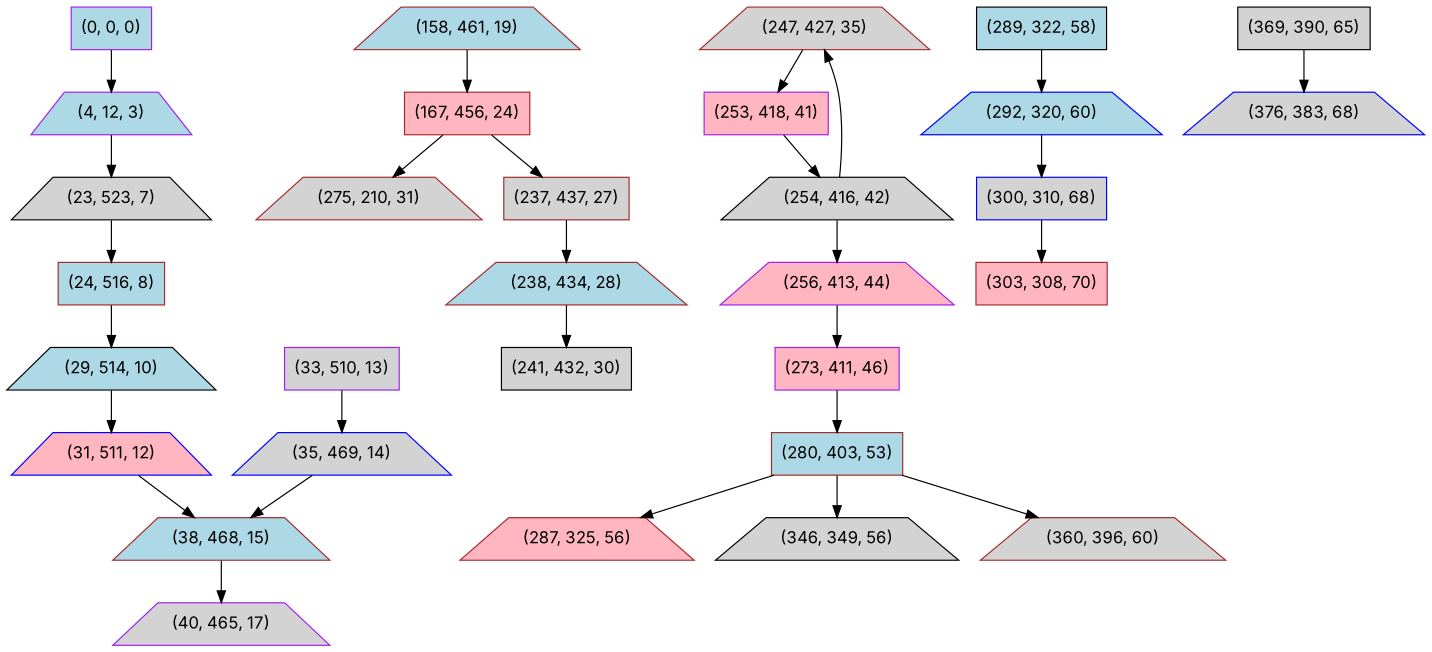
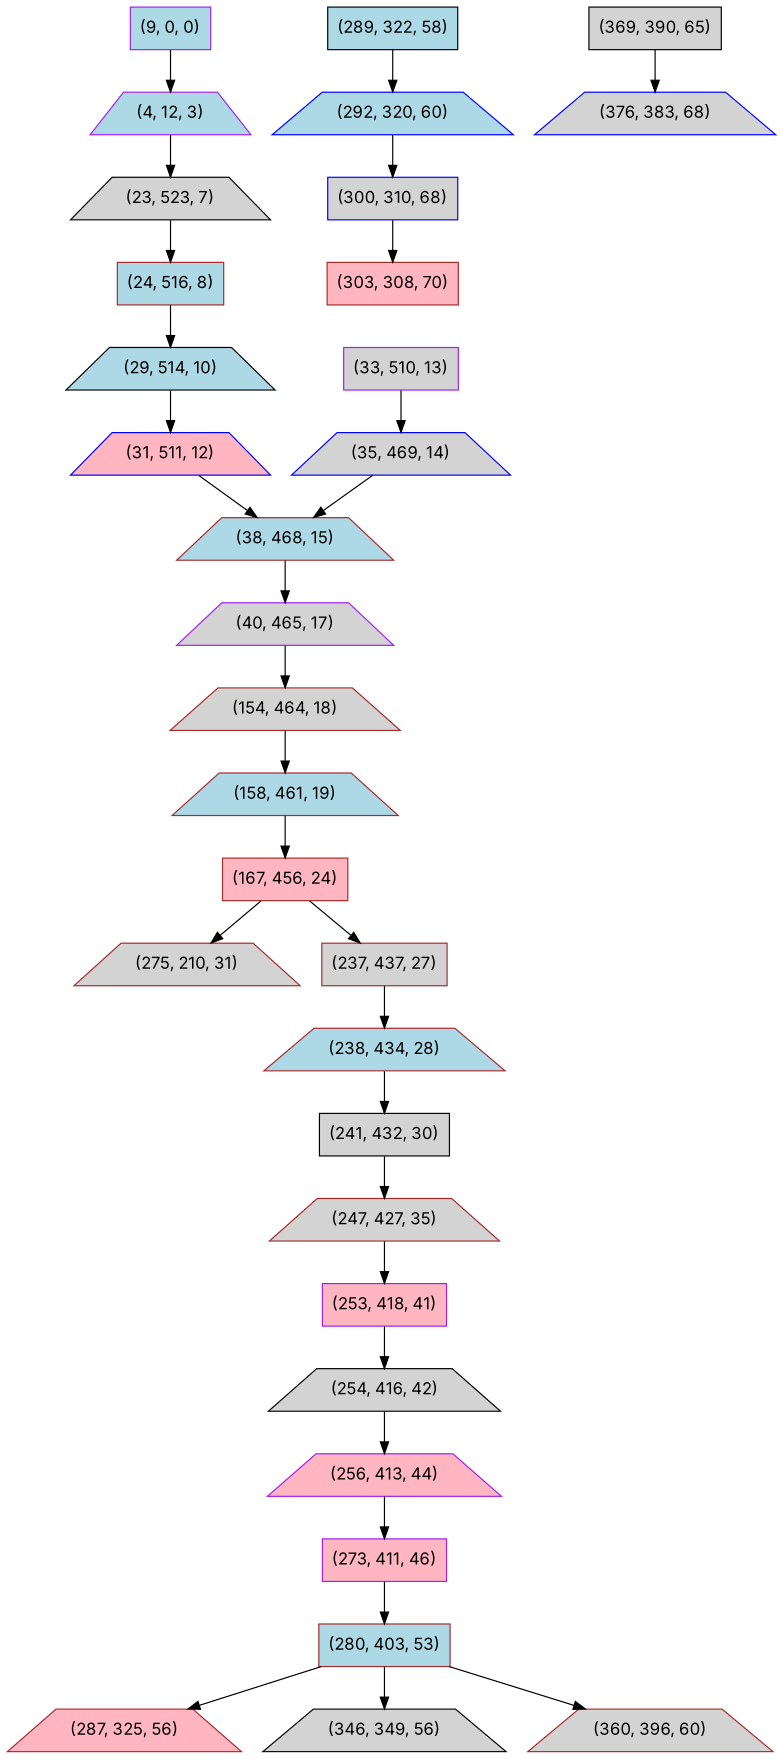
(111, 28) -> (171, 28)
(841, 118) -> (384, 1171)
none -> (285, 709)
